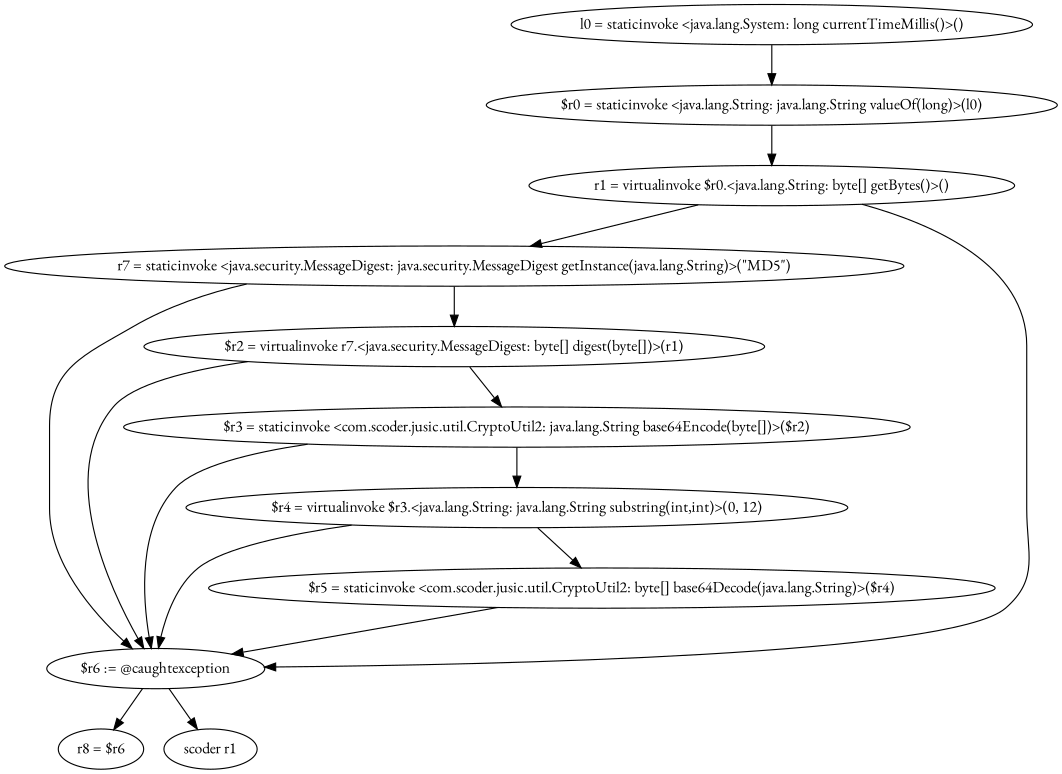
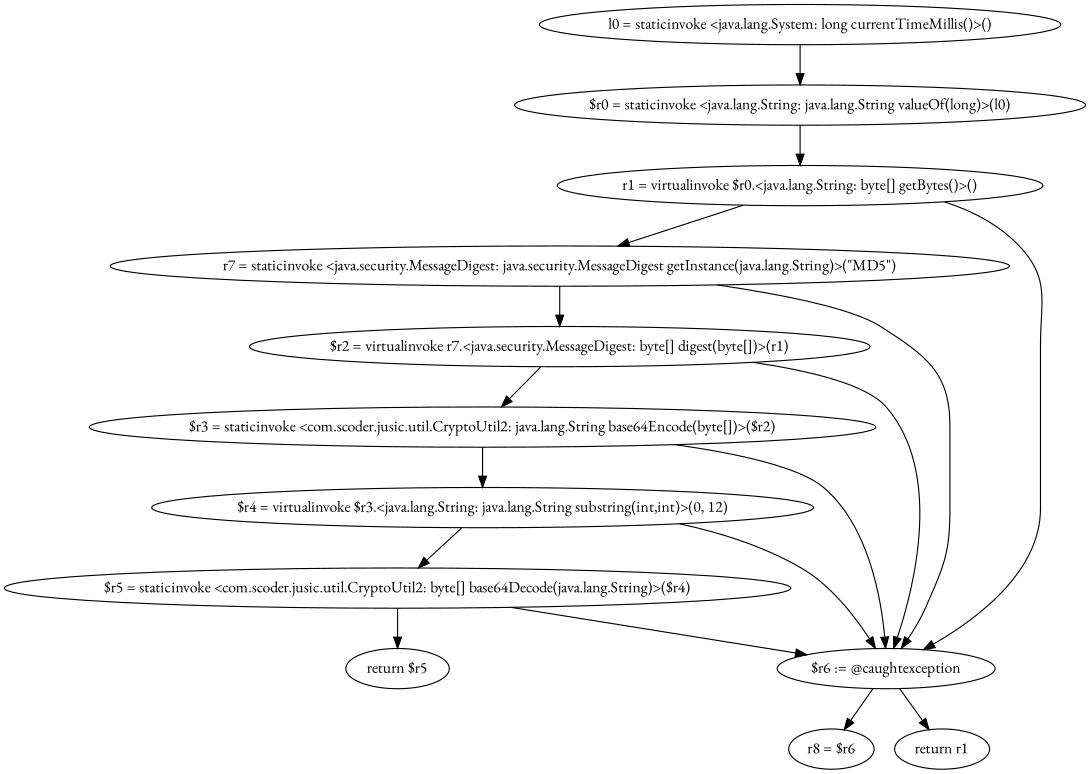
none -> (398, 669)
(211, 749) -> (942, 749)
